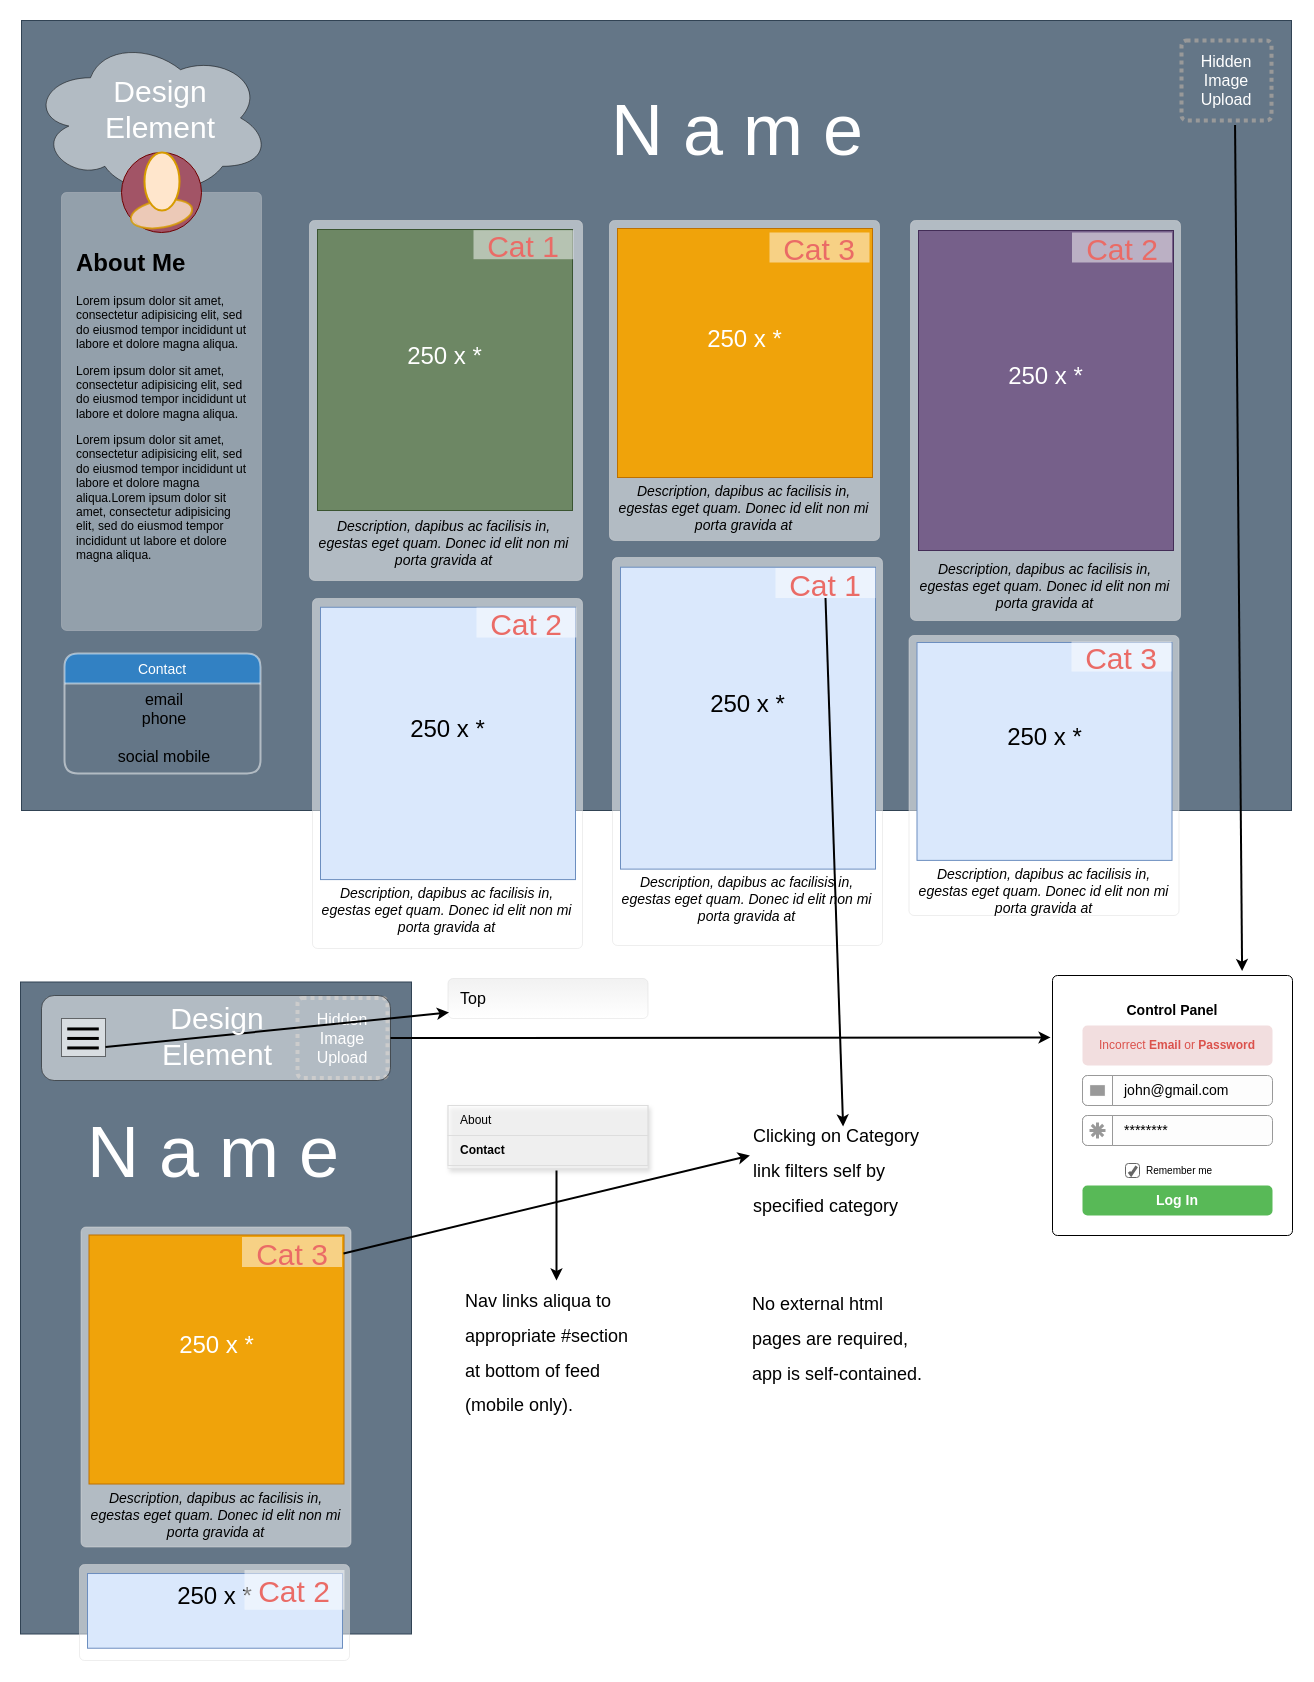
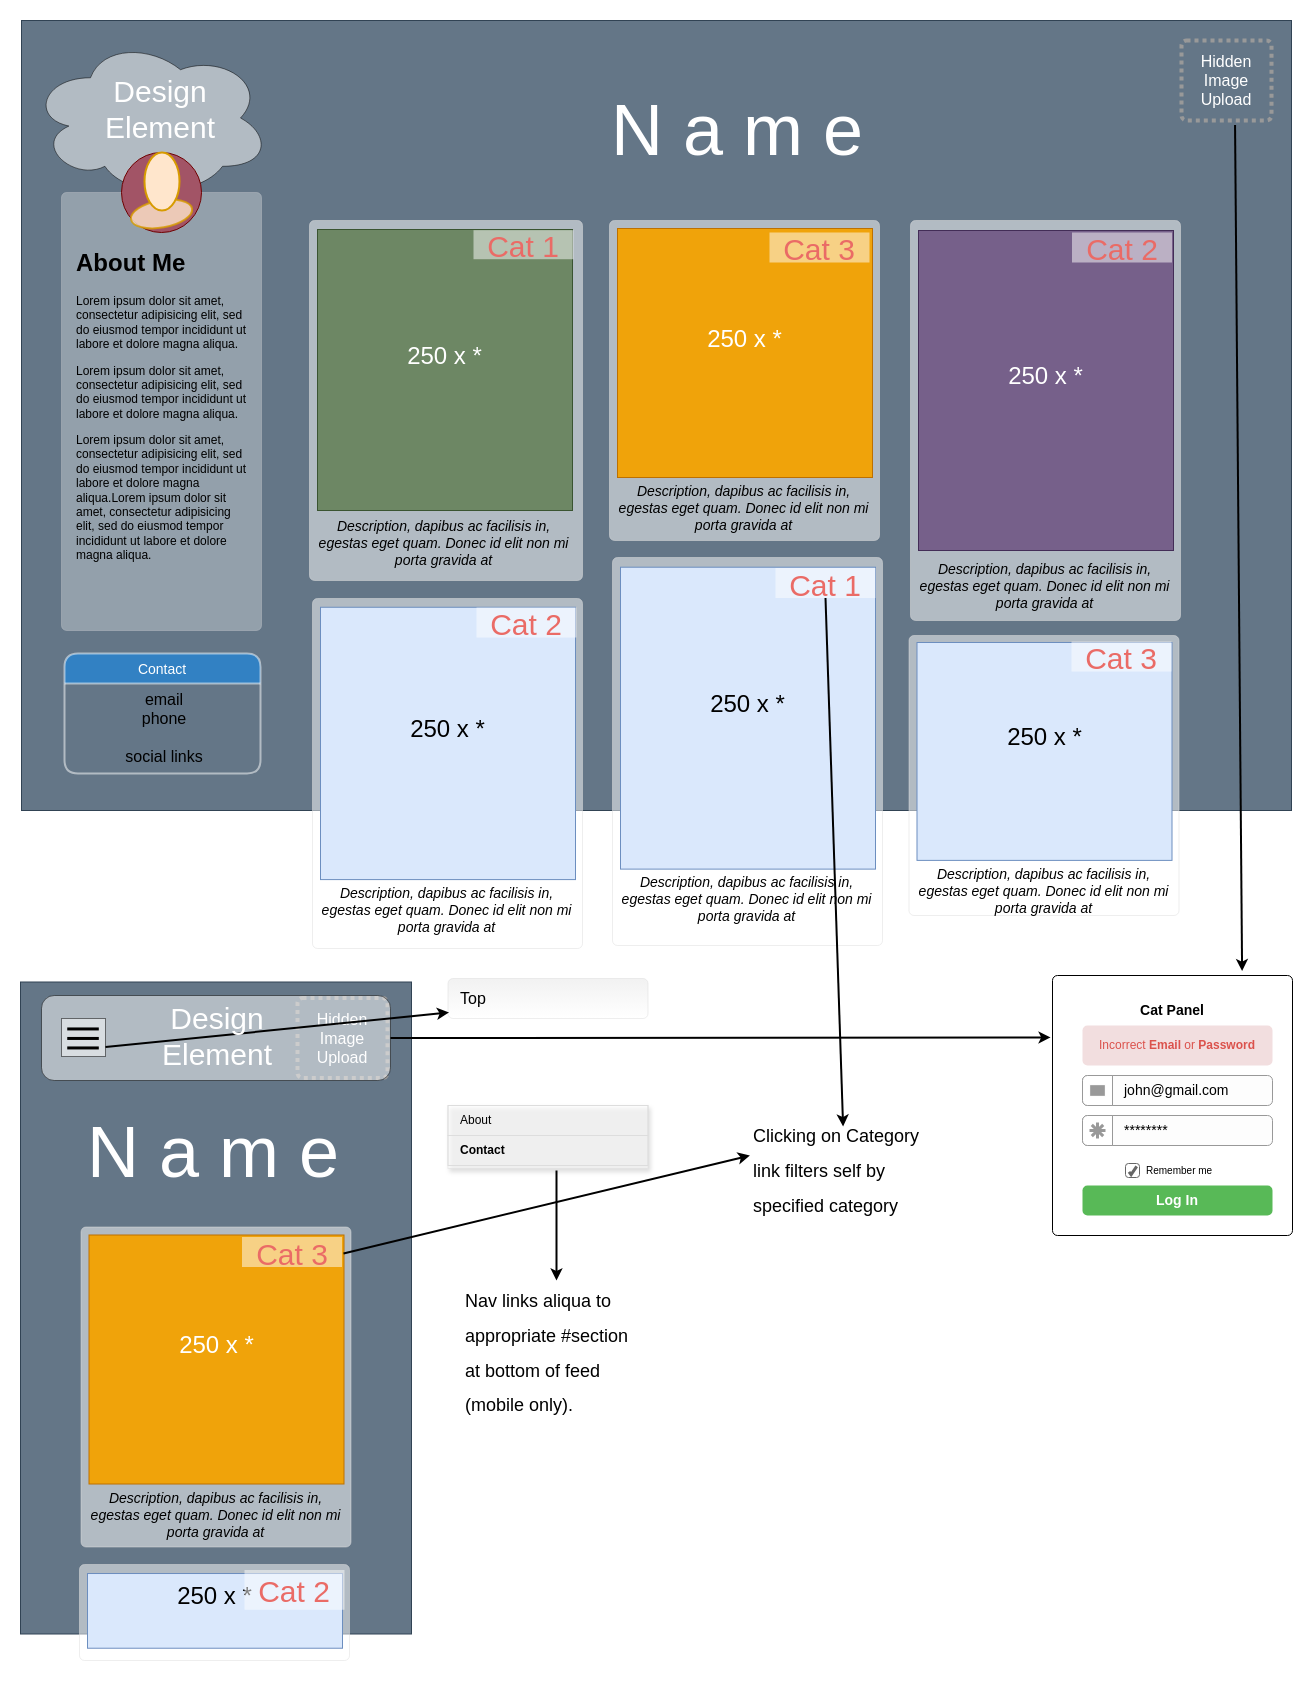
(164, 700) -> (164, 700)
(1173, 1011) -> (1173, 1011)
(843, 1337) -> none
